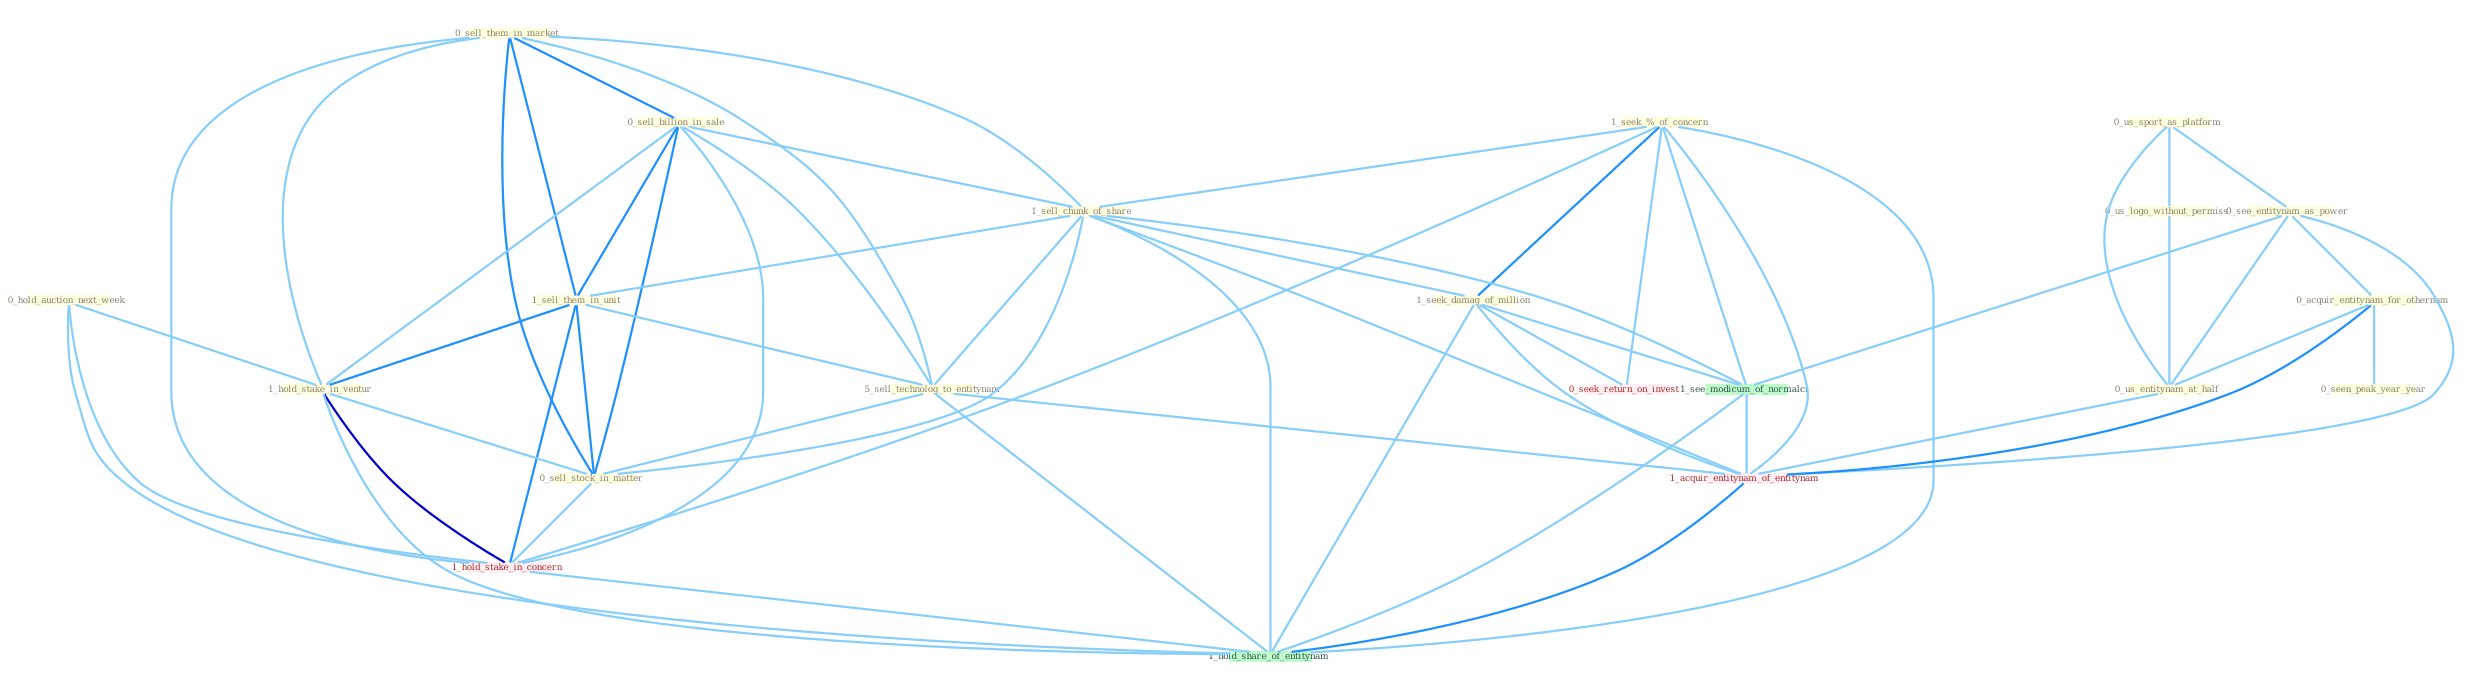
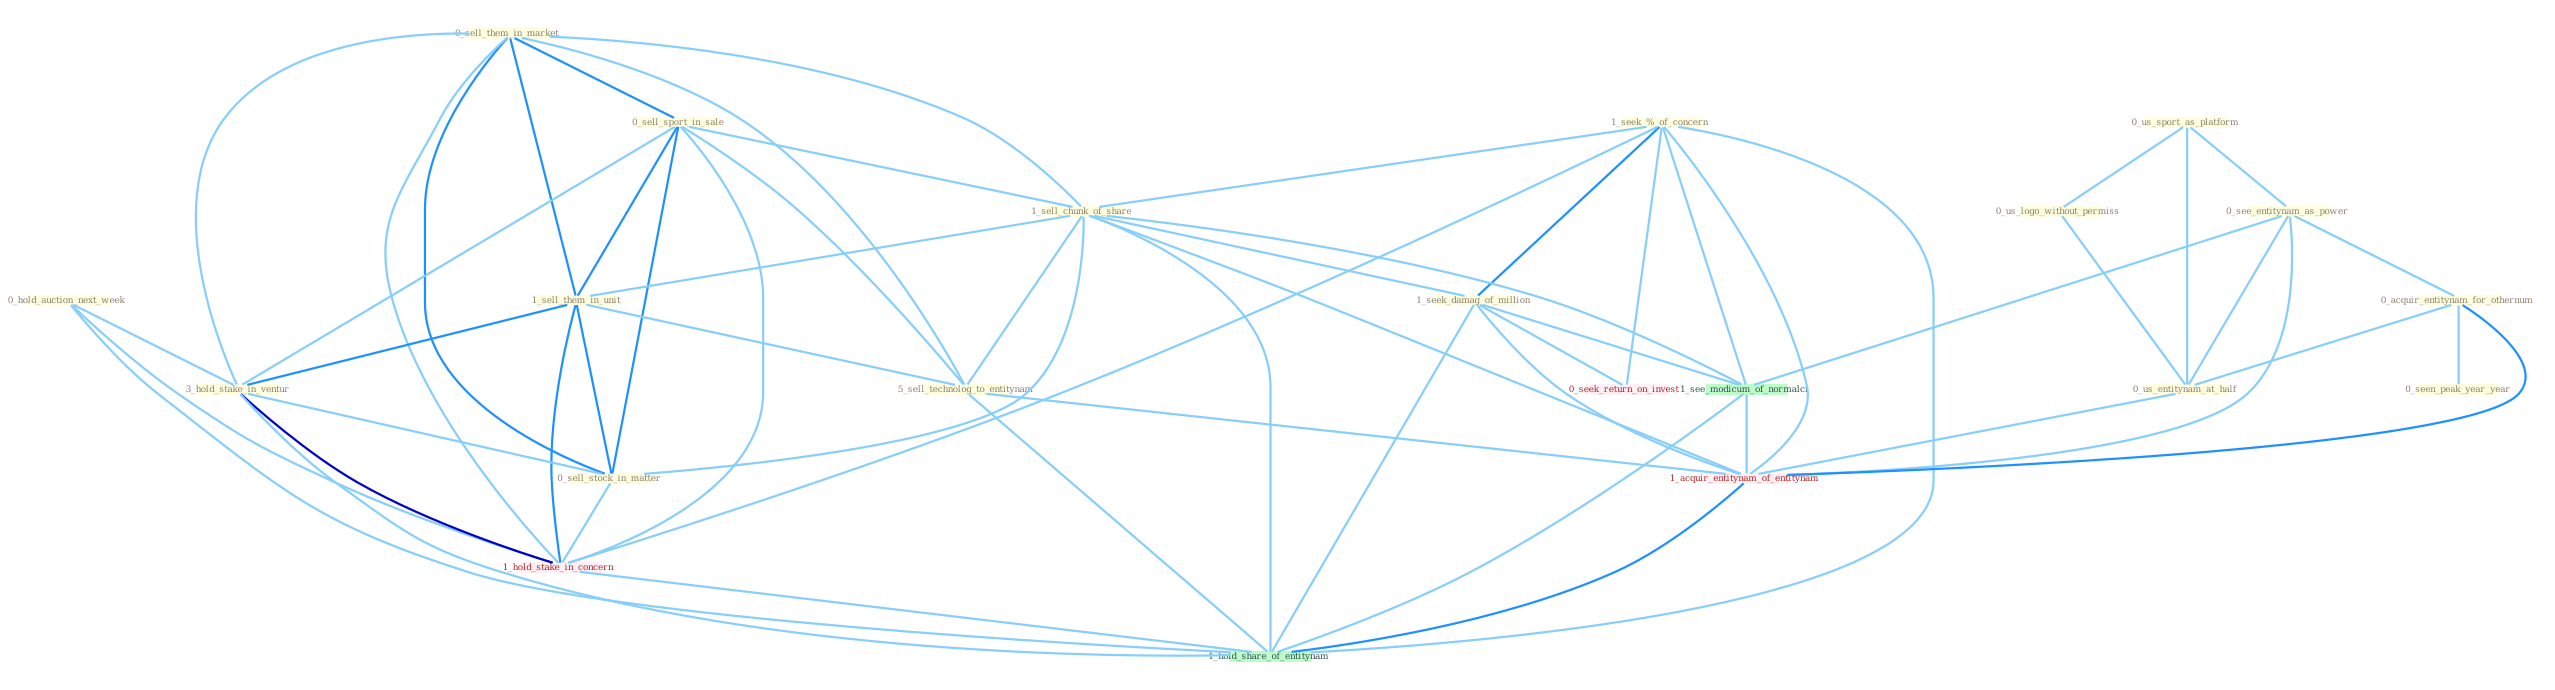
(679, 122) -> (679, 122)
(323, 389) -> (238, 389)
(771, 432) -> none
